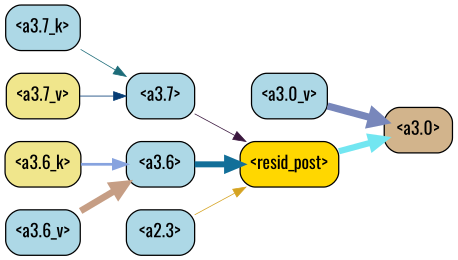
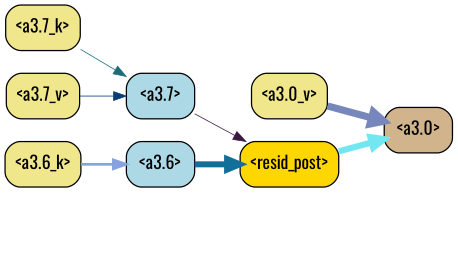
(43, 28) -> (43, 28)
(289, 96) -> (289, 96)
(43, 233) -> none
(161, 233) -> none
